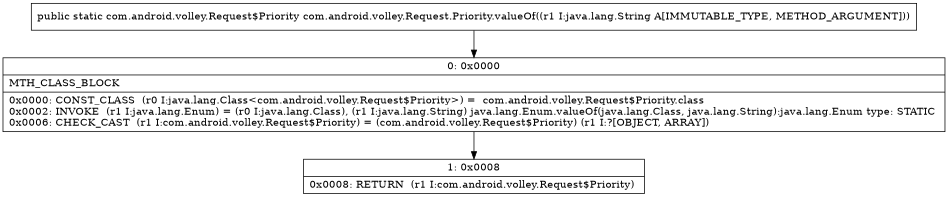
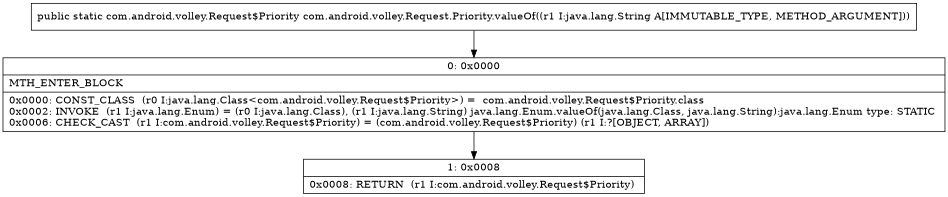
(65, 83) -> (66, 83)
